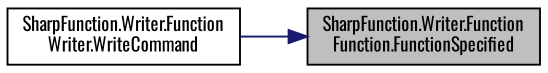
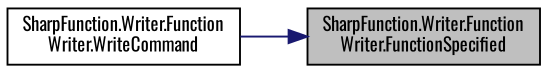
(424, 37) -> (424, 37)
